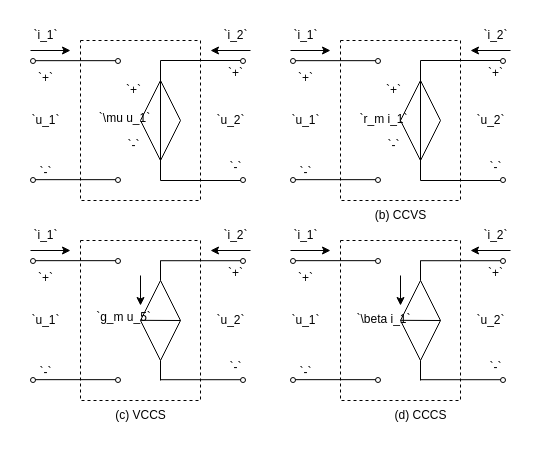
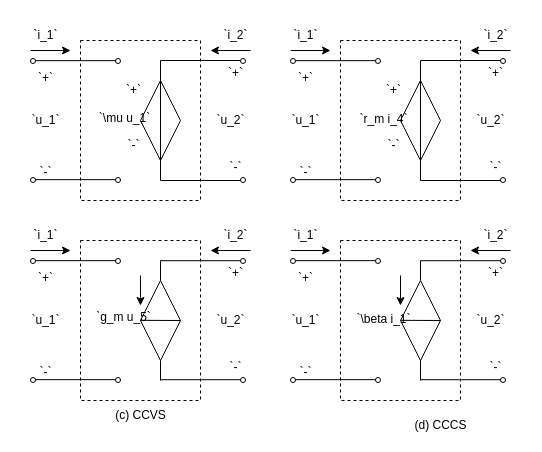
(384, 120) -> (384, 120)
(401, 216) -> none
(141, 416) -> (141, 416)
(421, 416) -> (441, 426)
